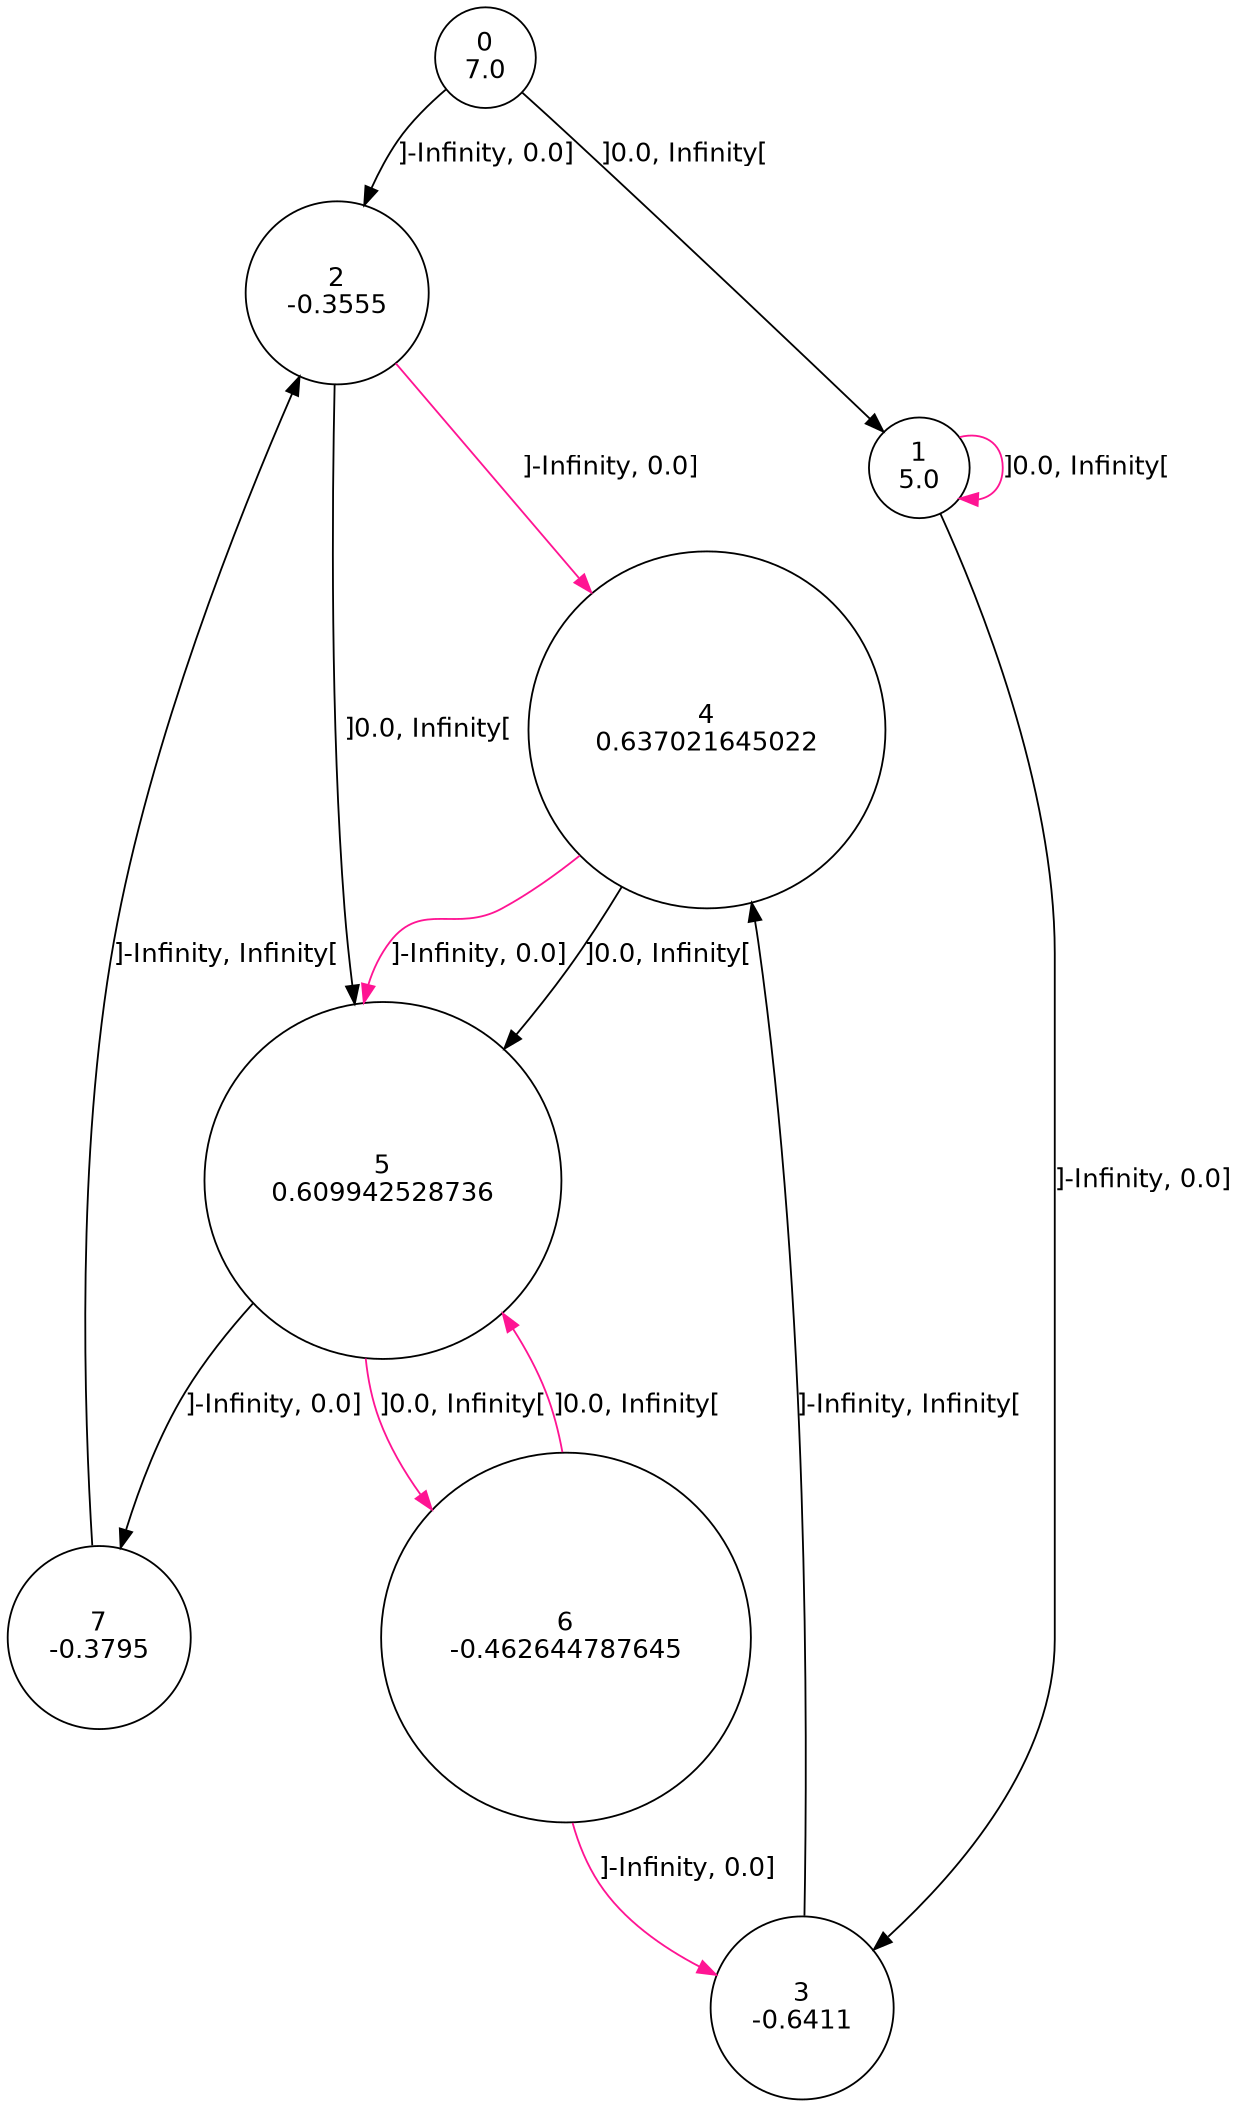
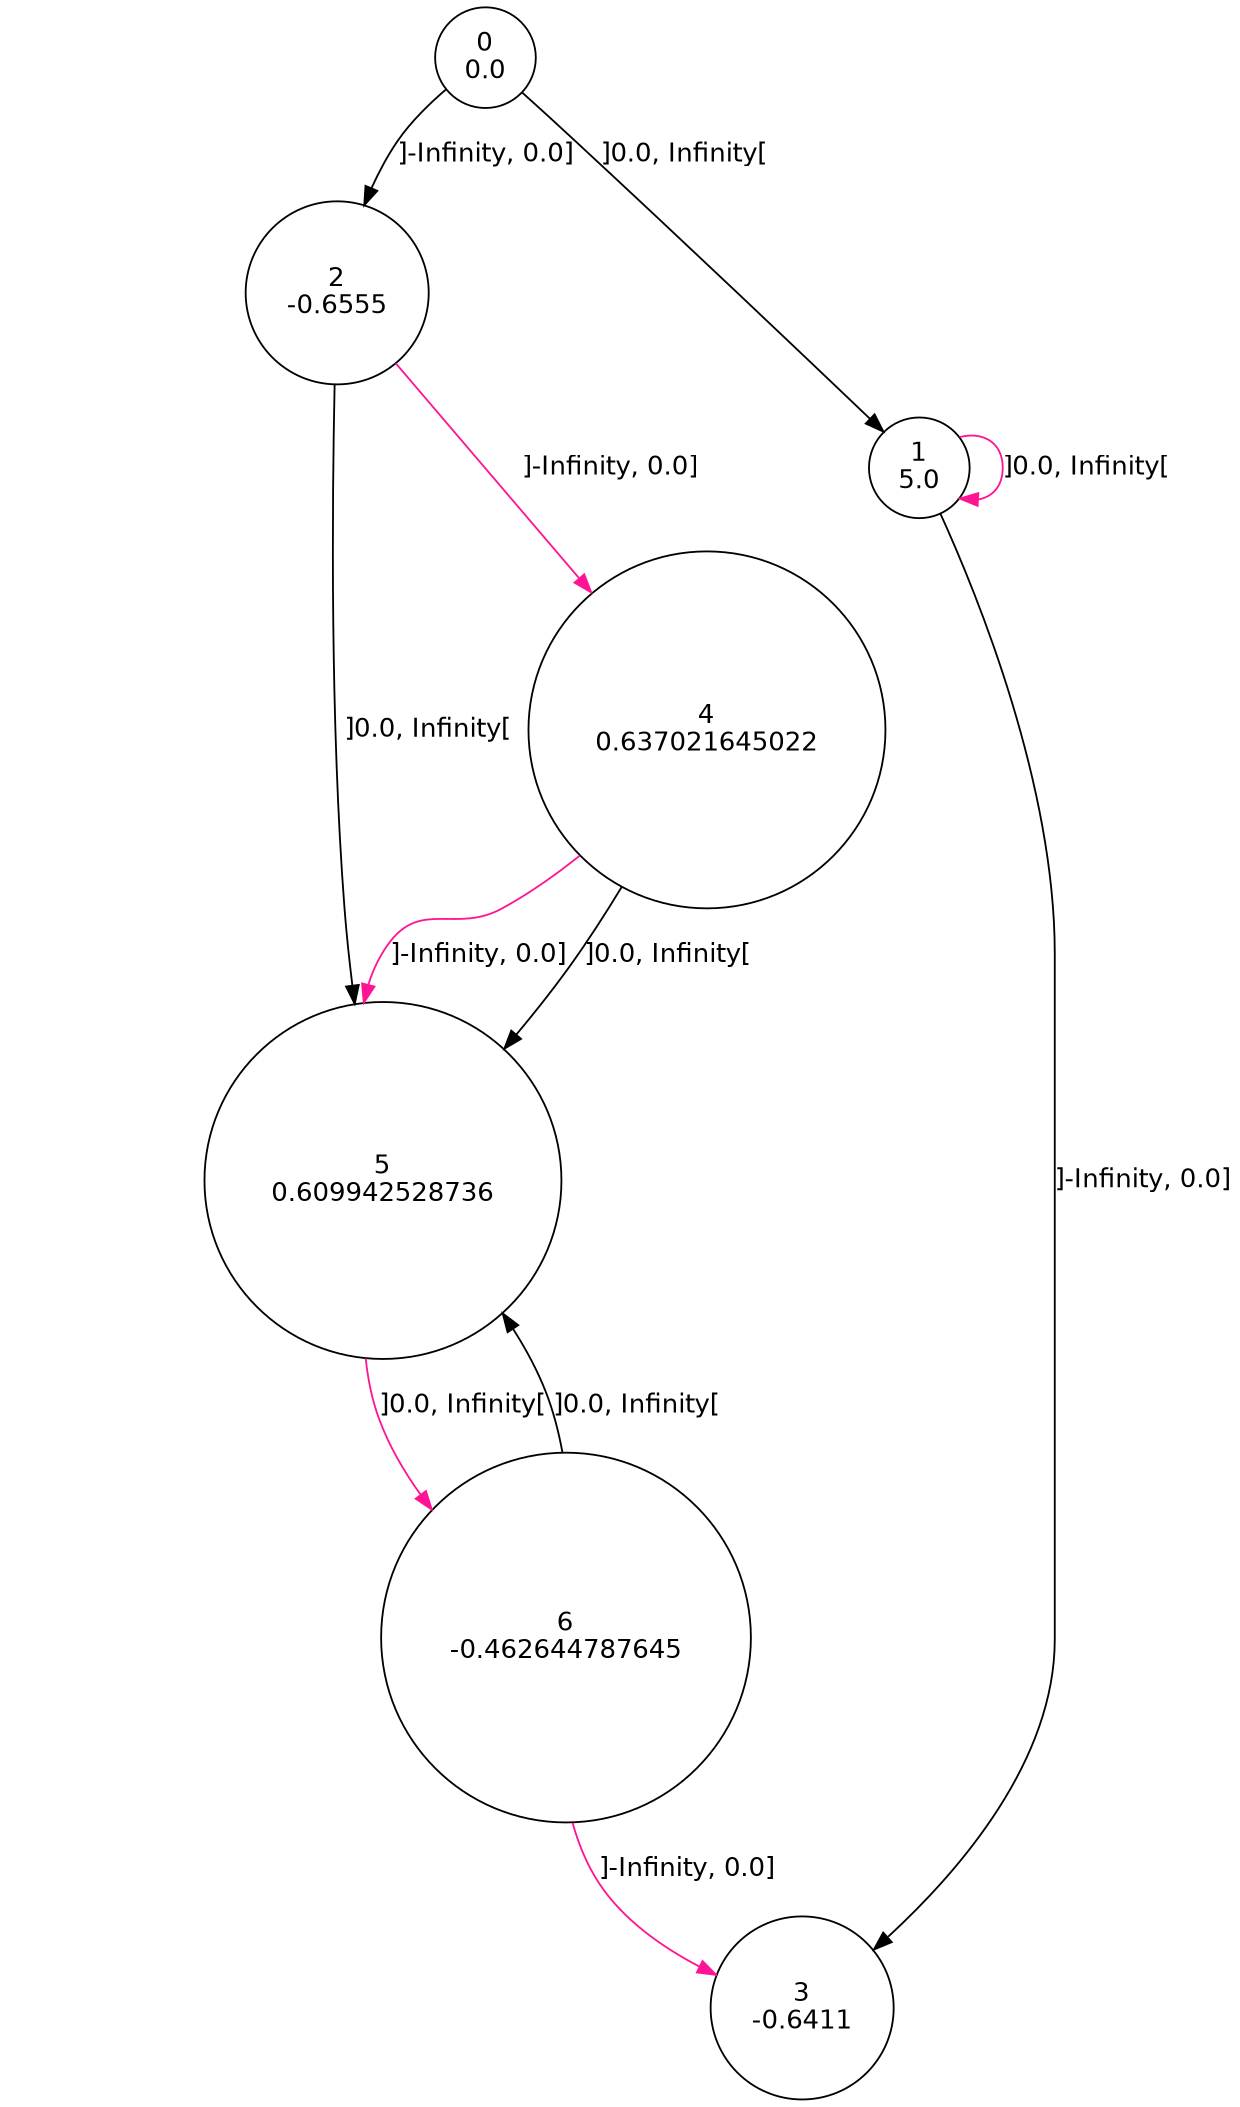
(485, 58) -> (485, 58)
(337, 293) -> (337, 293)
(544, 1388) -> (544, 1388)
(798, 1417) -> none
(99, 1638) -> none
